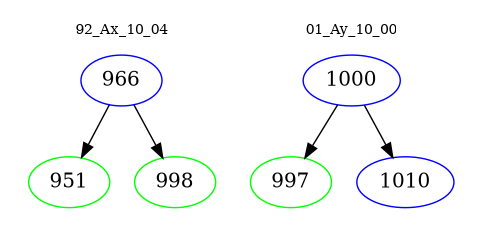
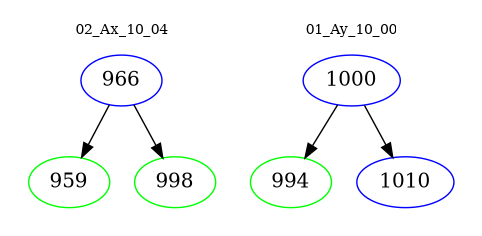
(122, 30) -> (122, 30)
(69, 182) -> (69, 182)
(291, 182) -> (291, 182)
